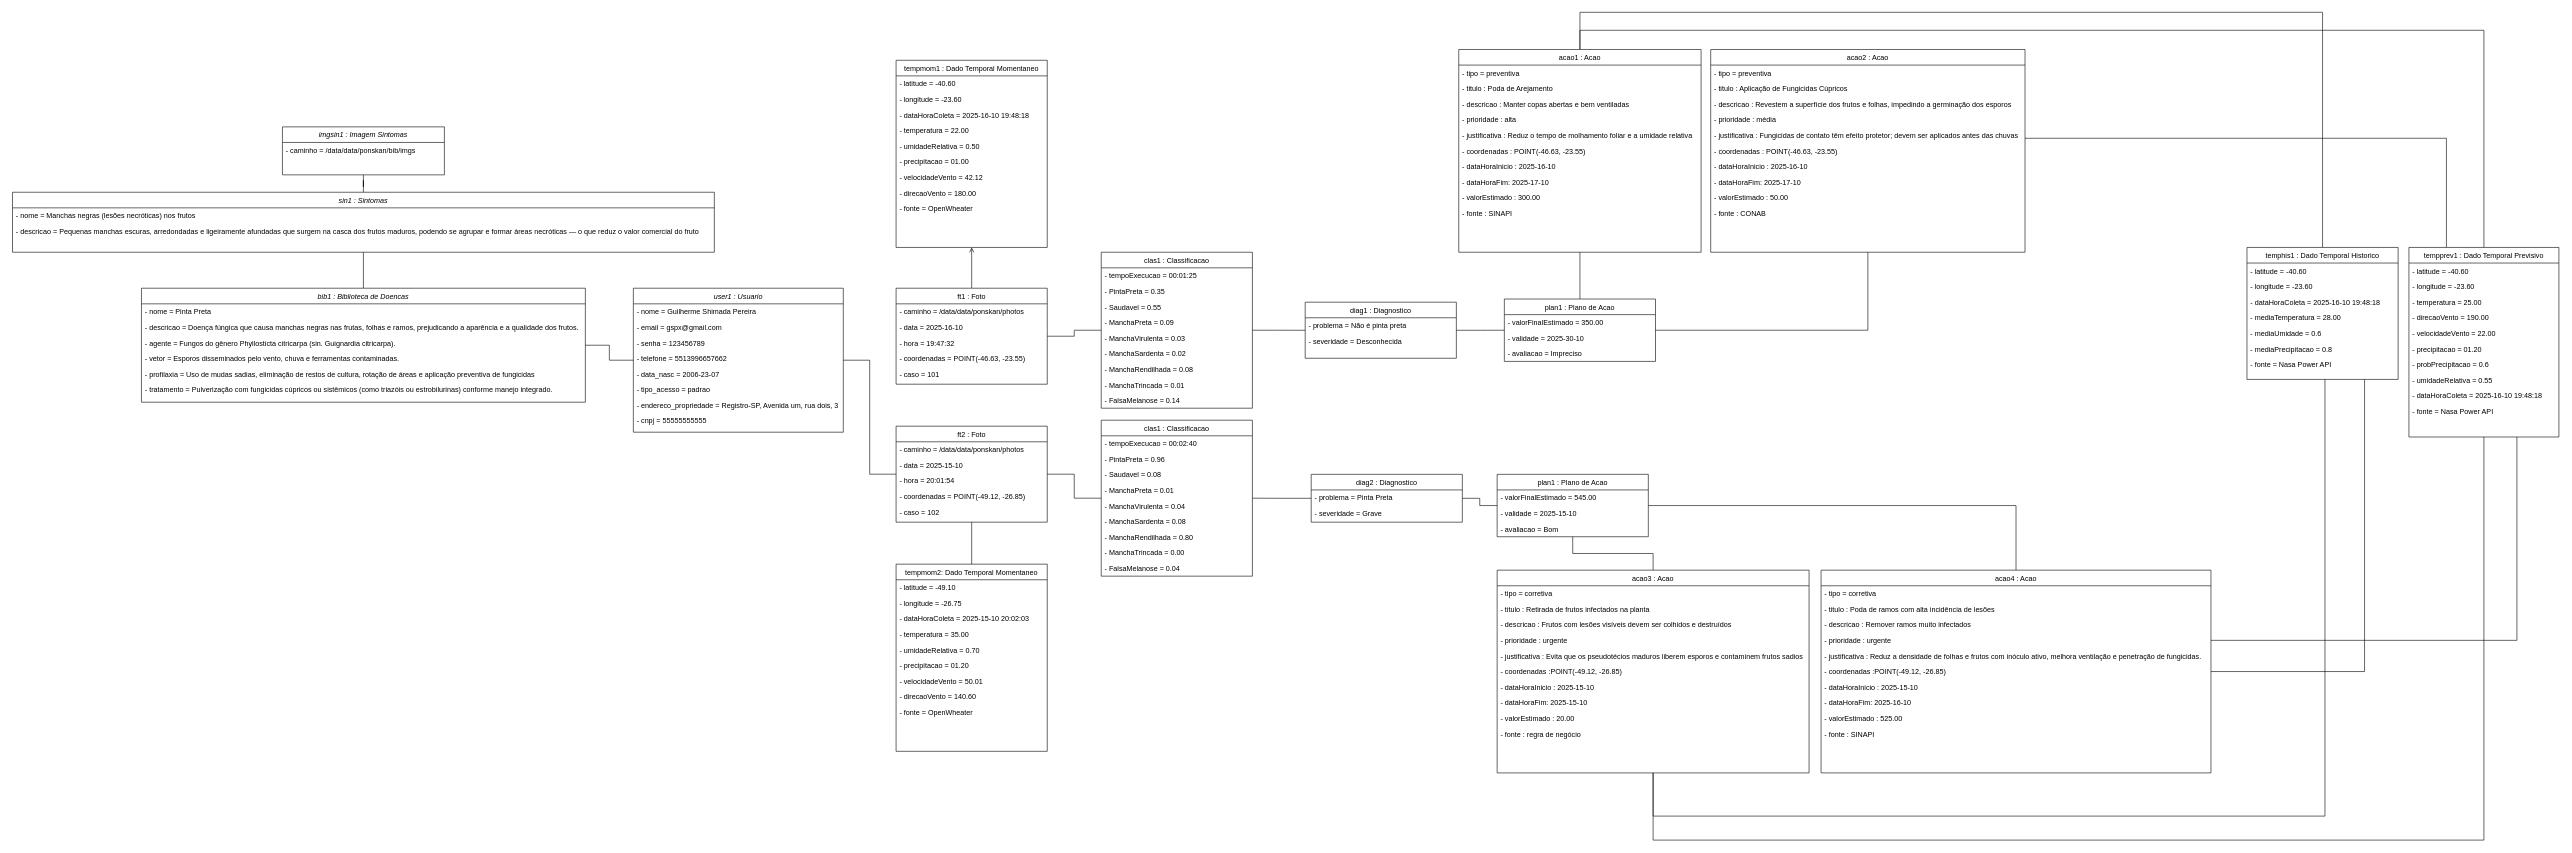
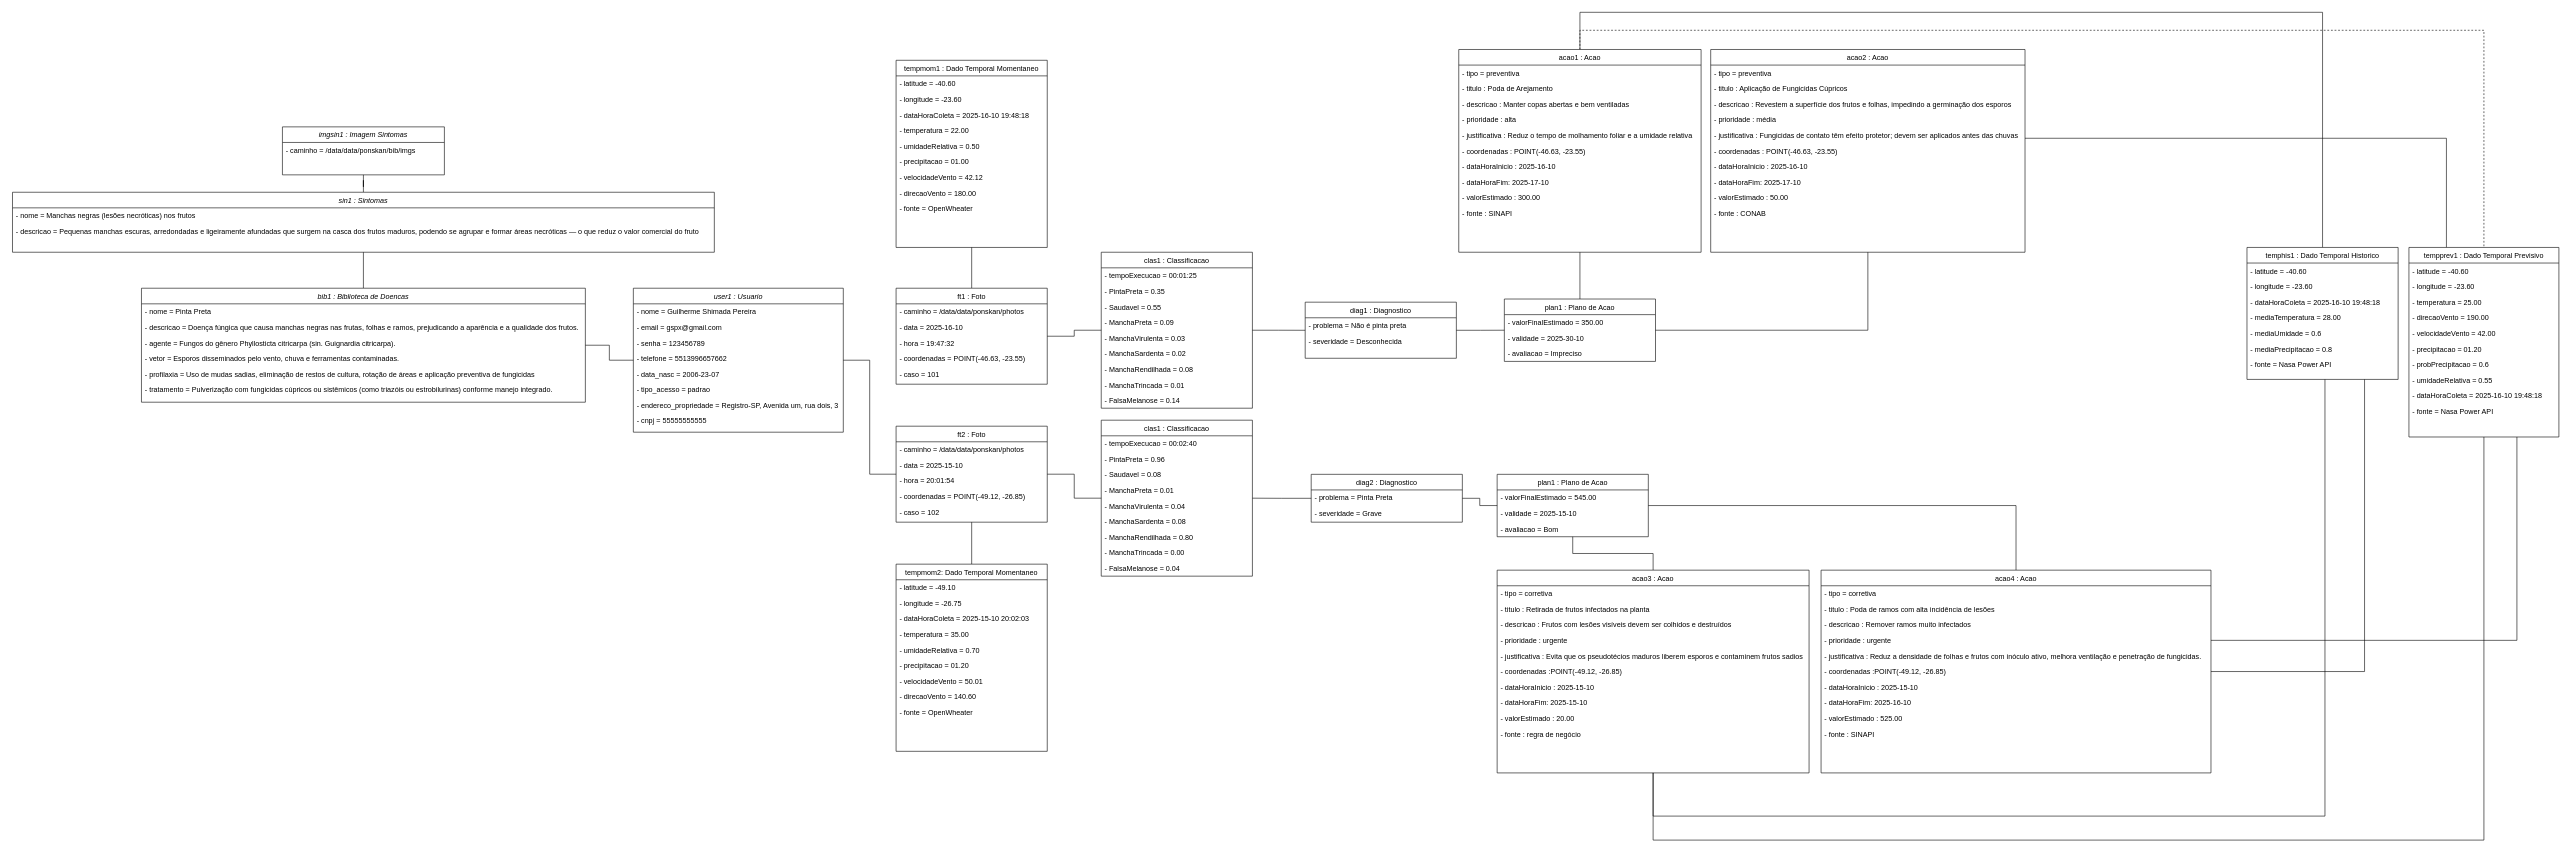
(2141, 30) -> (2141, 30)
(972, 251) -> (972, 251)
(2457, 334) -> (2457, 334)
